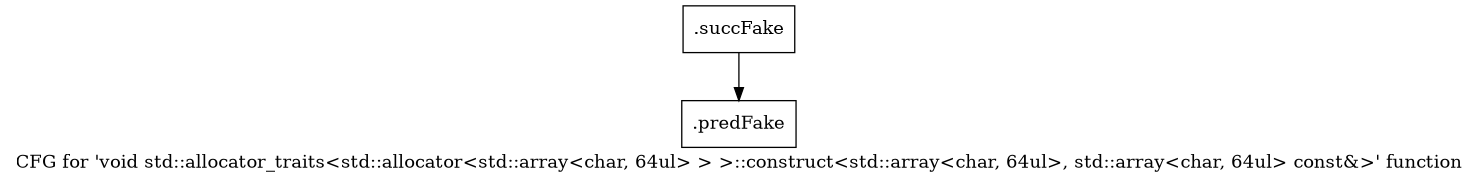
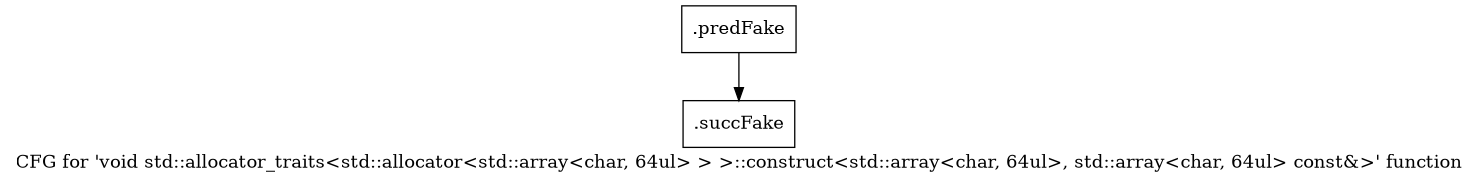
(739, 70) -> (739, 70)
